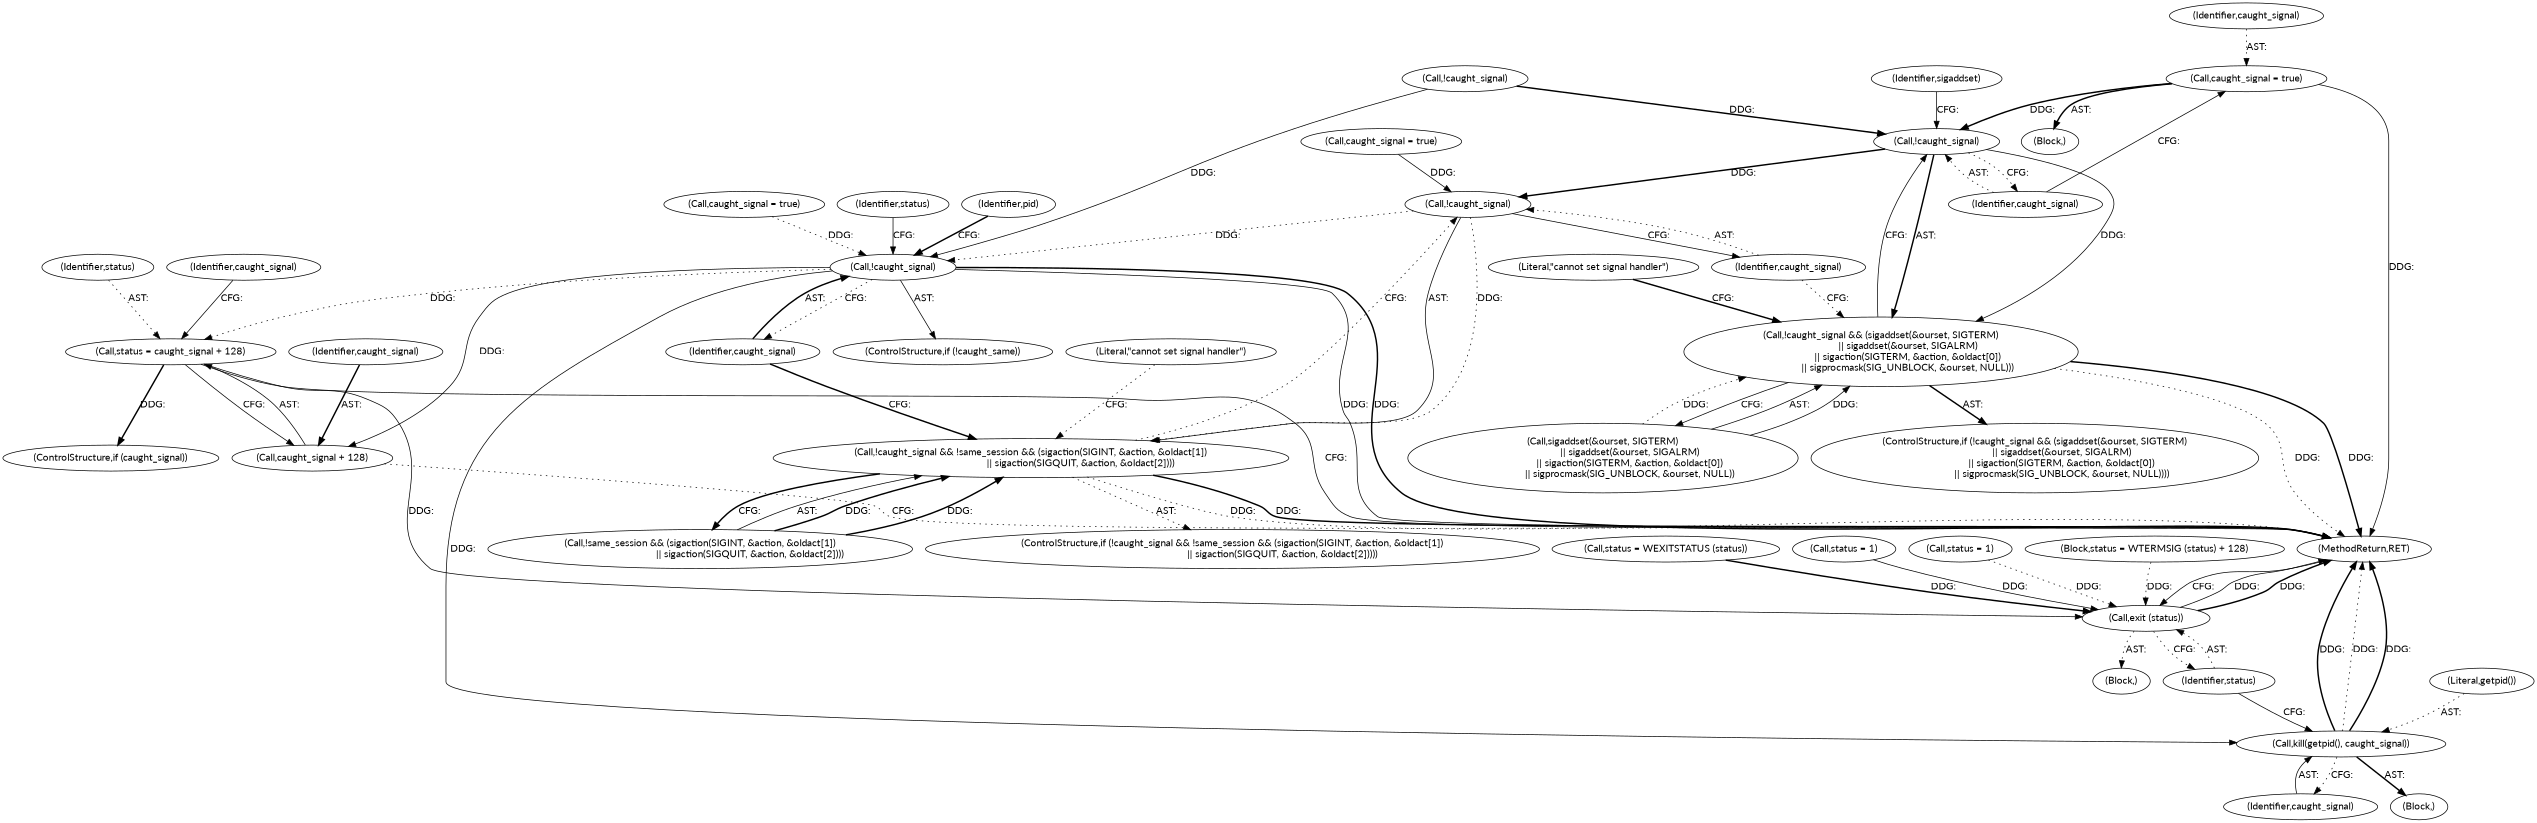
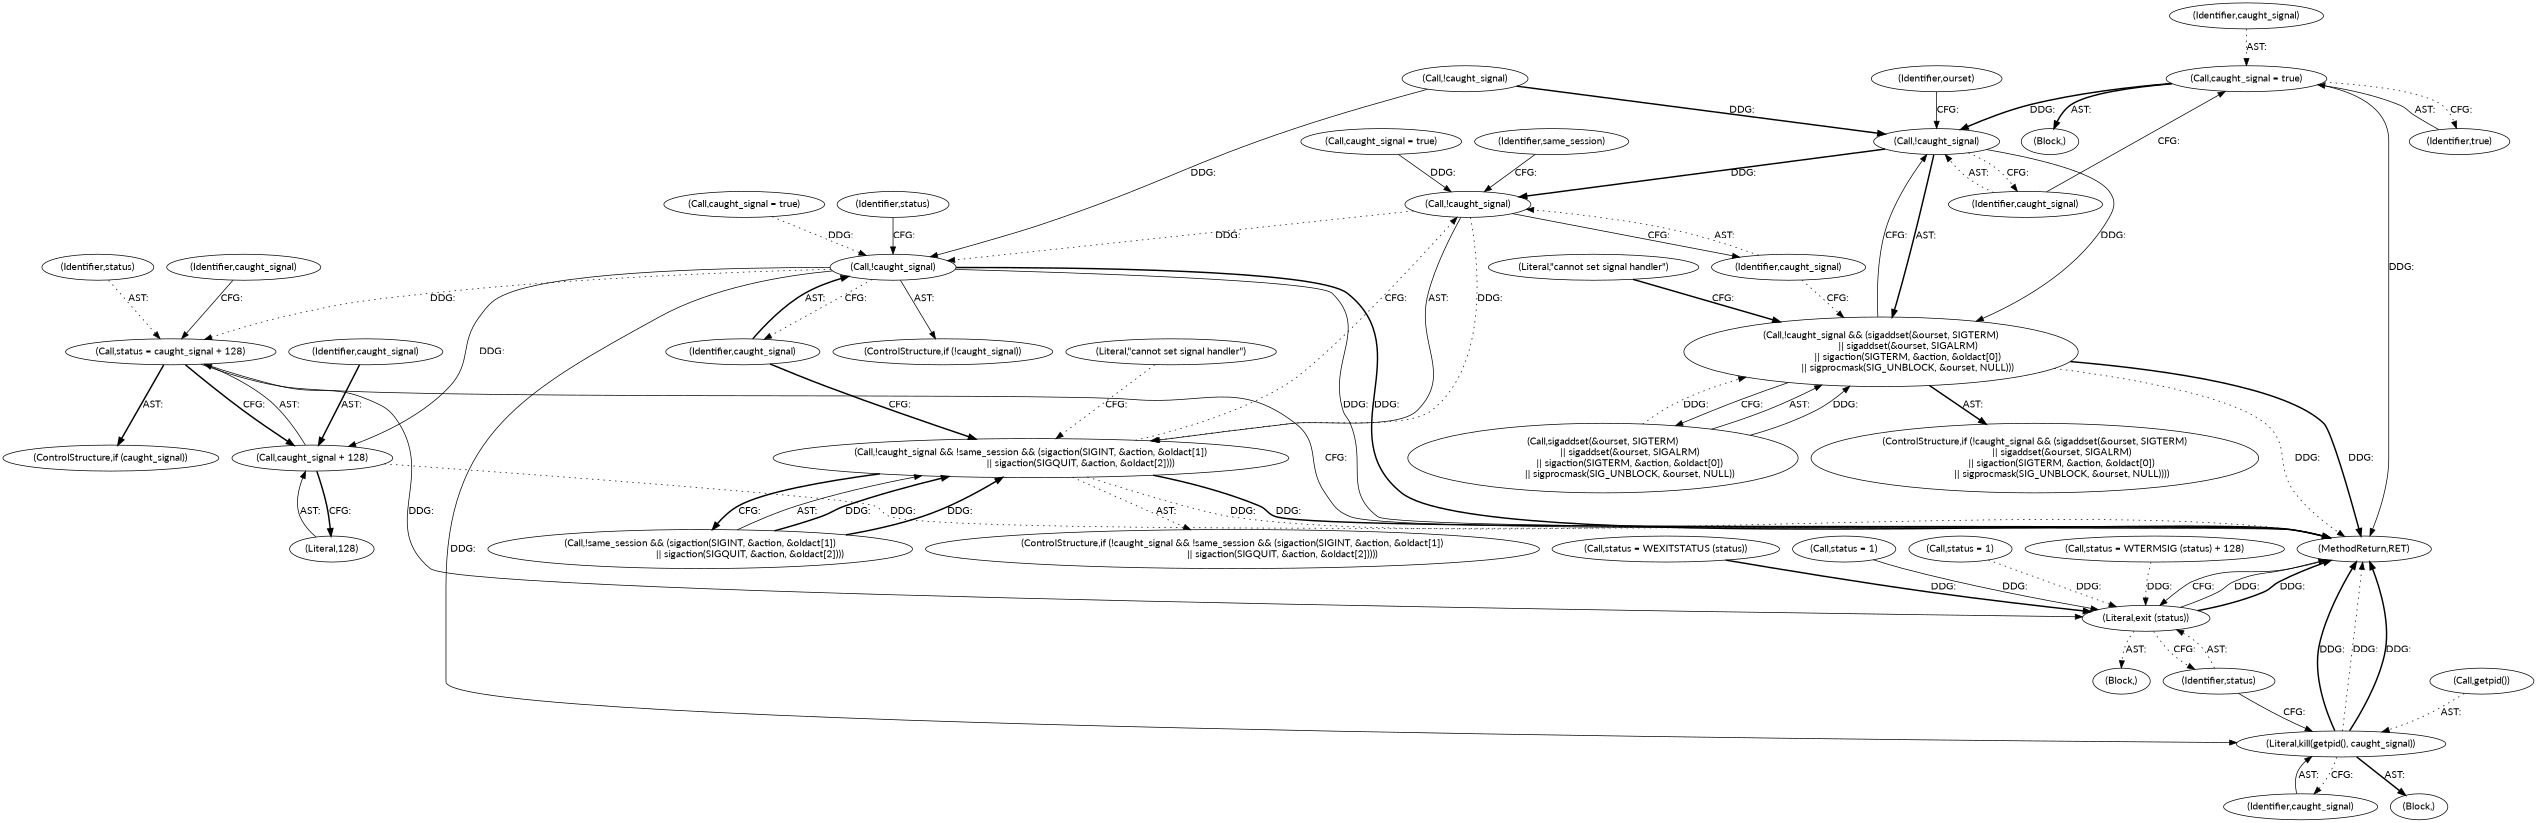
(1937, 79) -> (1937, 79)
none -> (1552, 142)
none -> (2460, 142)
(1009, 204) -> none
(943, 352) -> (943, 352)
(155, 405) -> (155, 405)
(235, 405) -> (235, 405)
(905, 511) -> (905, 511)
none -> (332, 549)
(2155, 549) -> (2155, 549)
(2146, 618) -> (2146, 618)
(2482, 681) -> (2482, 681)
(2341, 744) -> (2341, 744)
